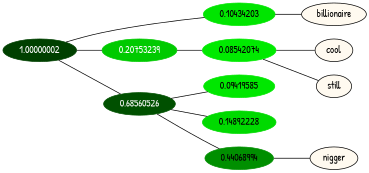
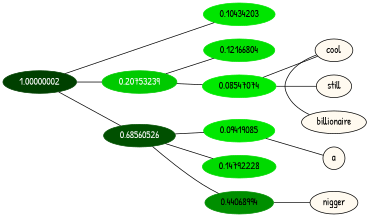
(288, 14) -> (286, 80)
(239, 50) -> (239, 86)
none -> (239, 50)
(239, 86) -> (239, 131)
(239, 122) -> (239, 167)
none -> (334, 158)
